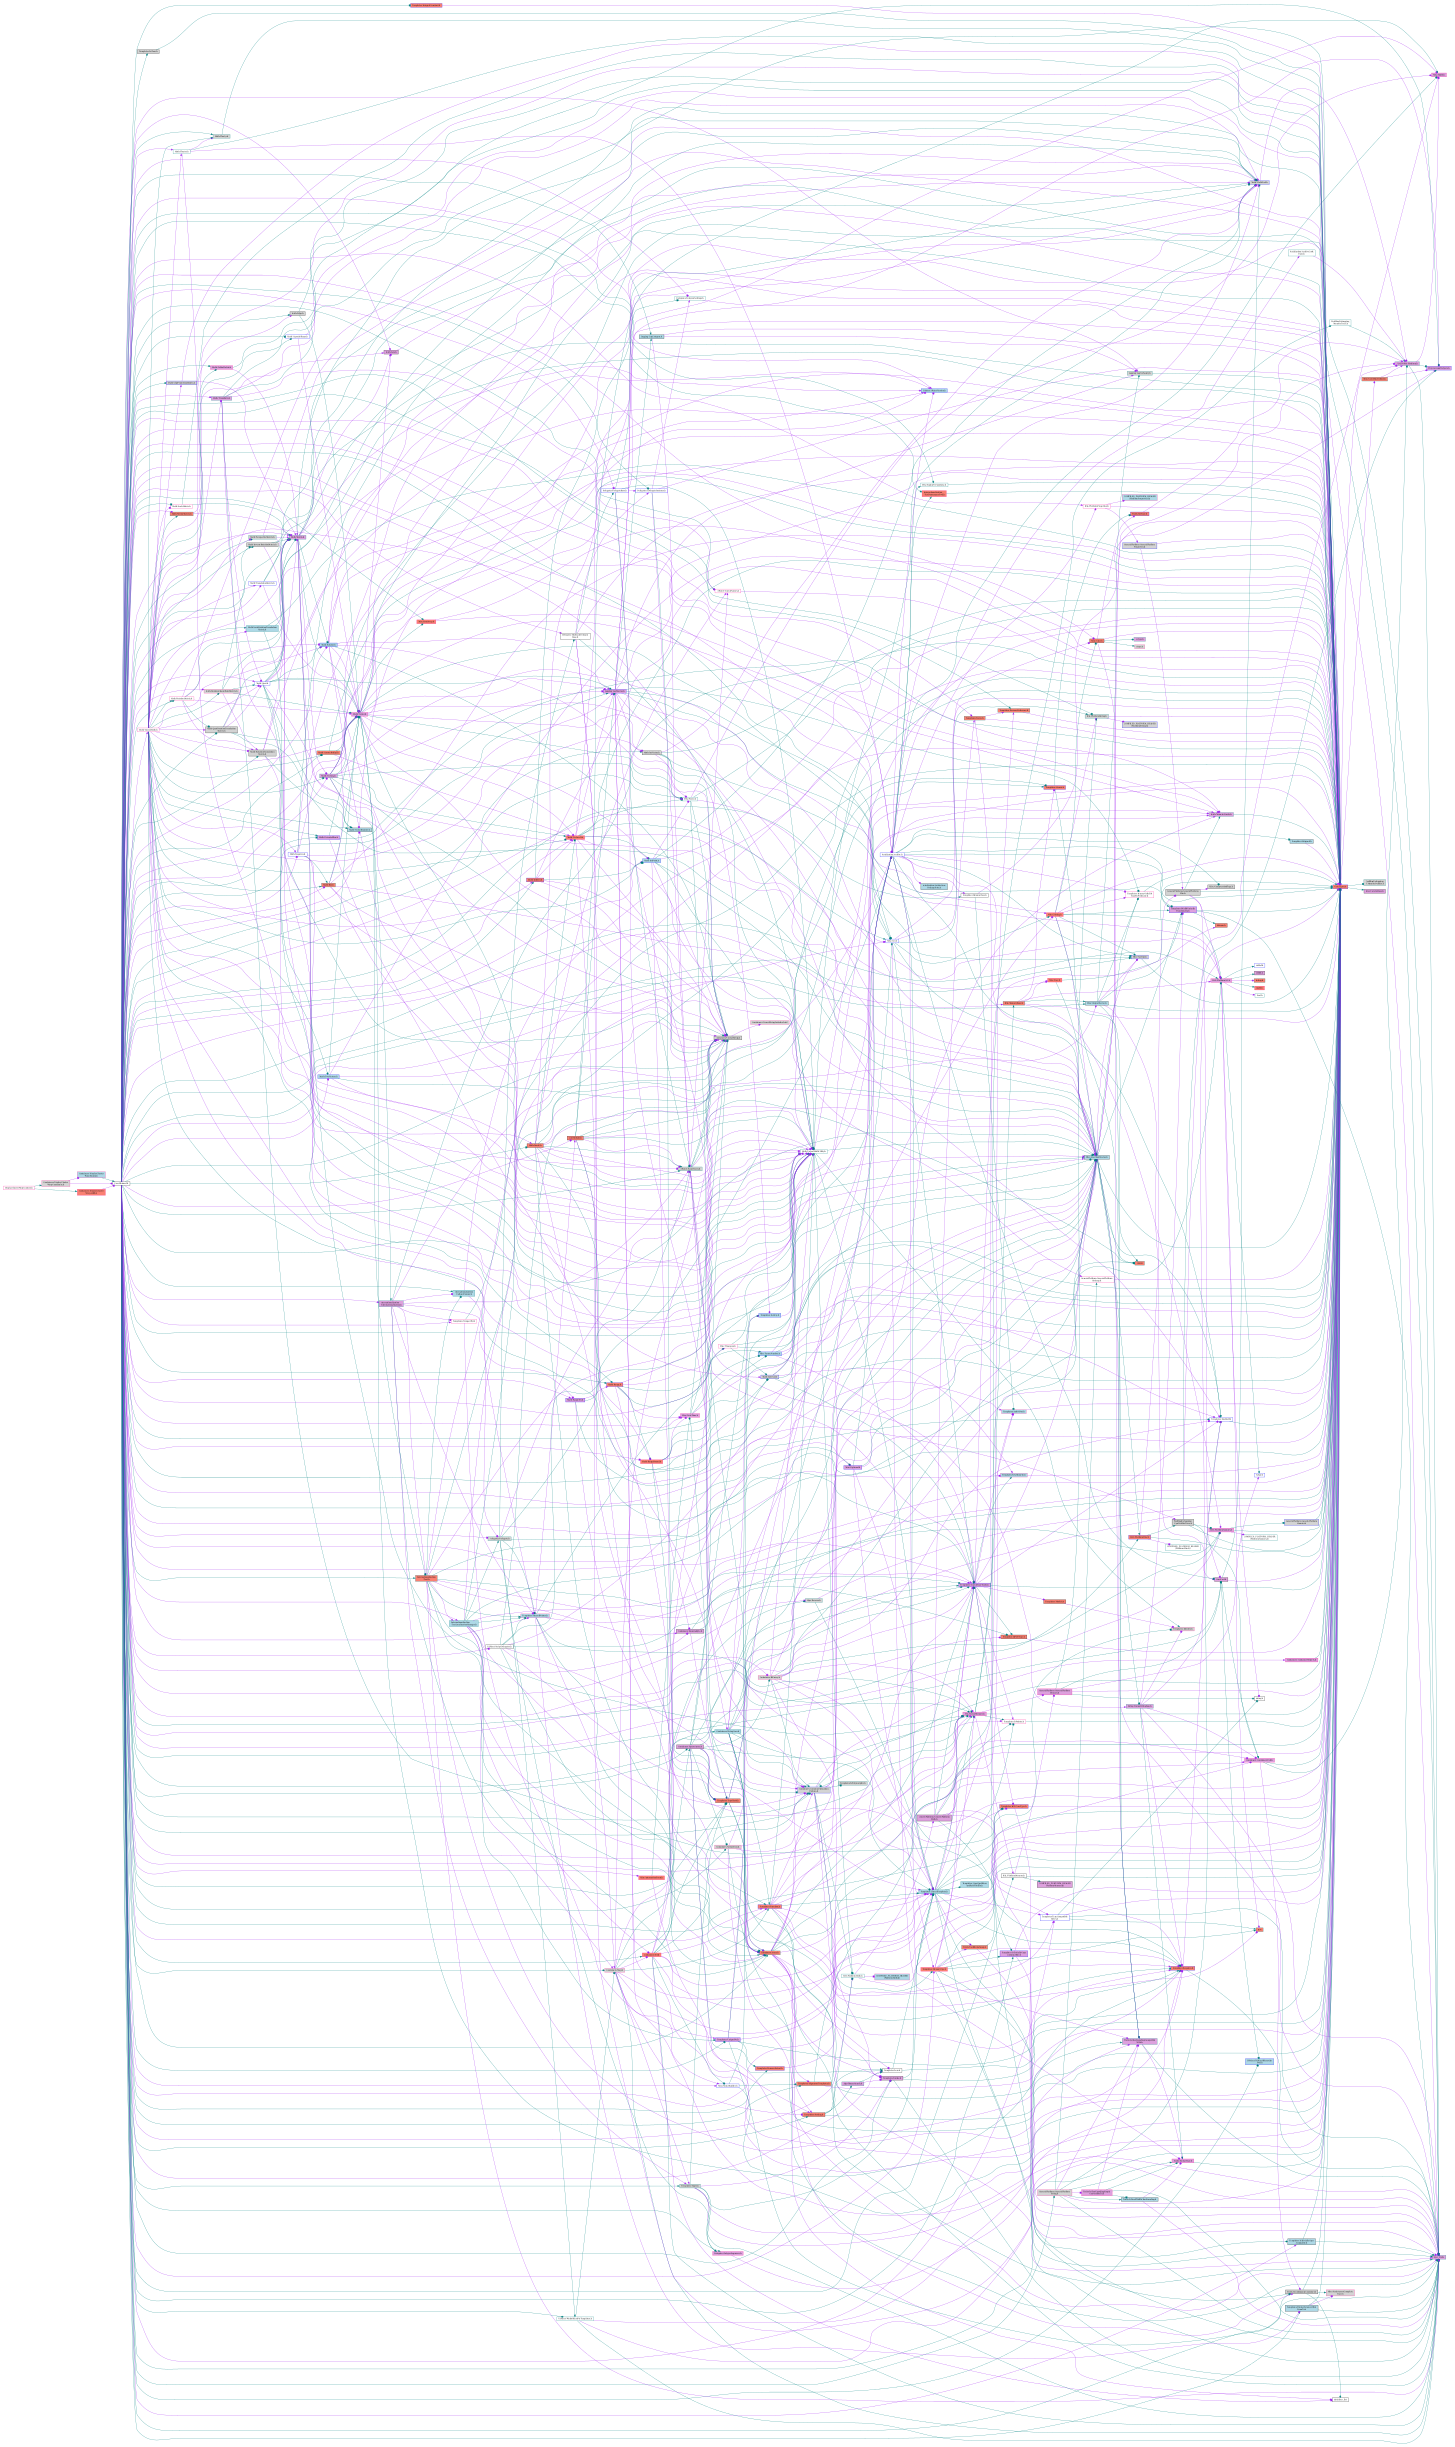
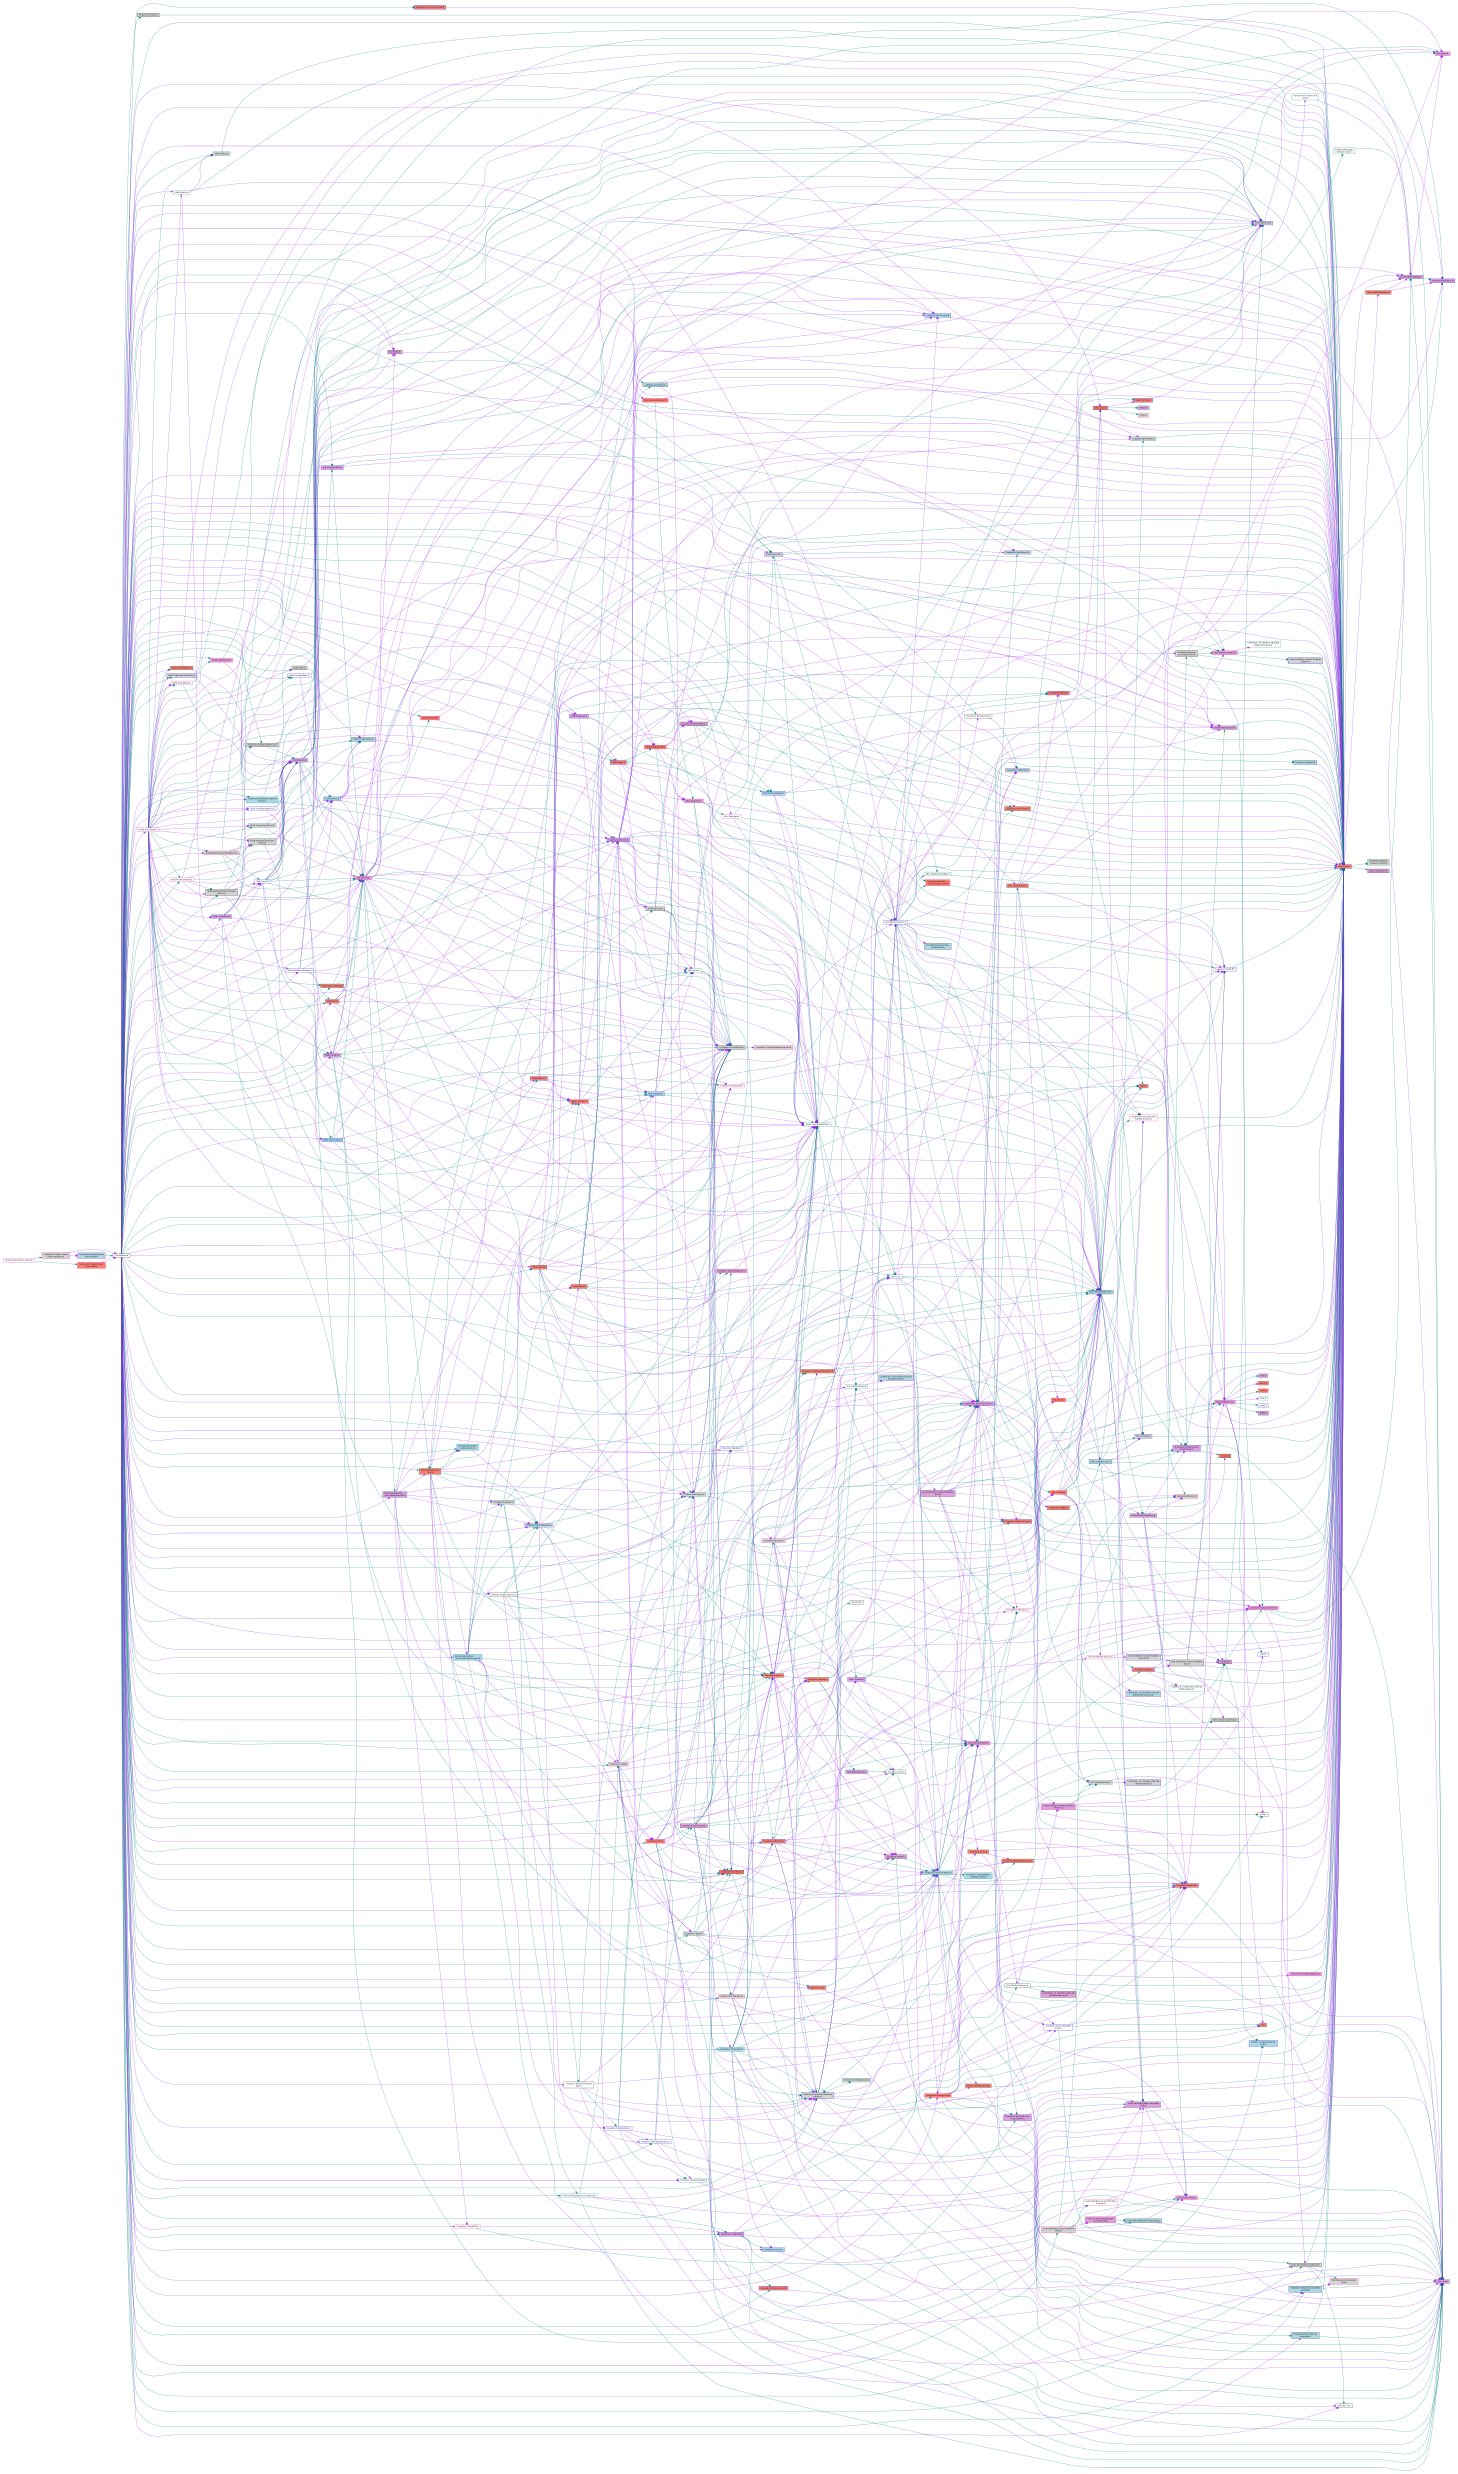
(298, 854) -> (299, 970)
none -> (1263, 1376)
(814, 1600) -> (817, 1988)
none -> (857, 1602)
